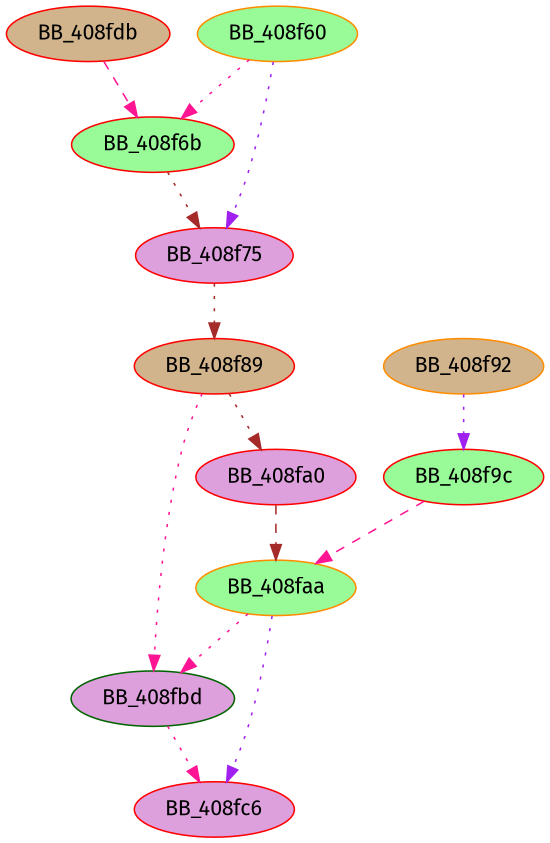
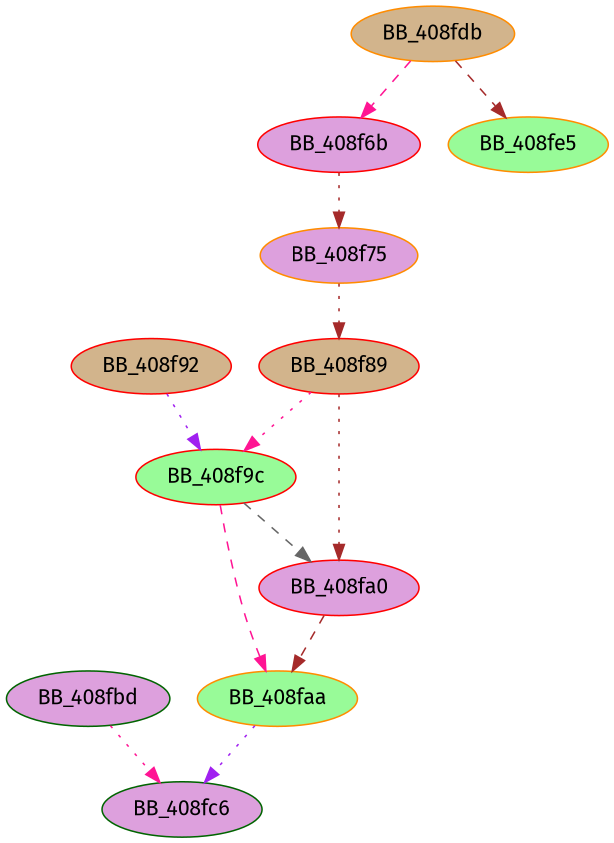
(88, 34) -> (433, 34)
(277, 34) -> none
(153, 145) -> (339, 145)
none -> (528, 145)
(214, 255) -> (339, 255)
(464, 366) -> (151, 366)
(168, 522) -> (284, 416)
none -> (271, 527)
(220, 638) -> none
(214, 809) -> (182, 809)
